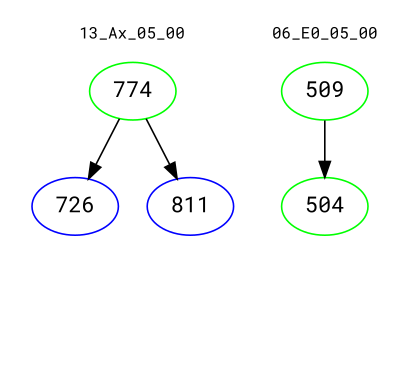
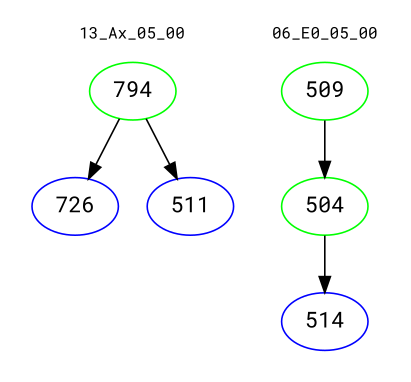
(133, 91) -> (133, 91)
(190, 206) -> (190, 206)
none -> (325, 322)
